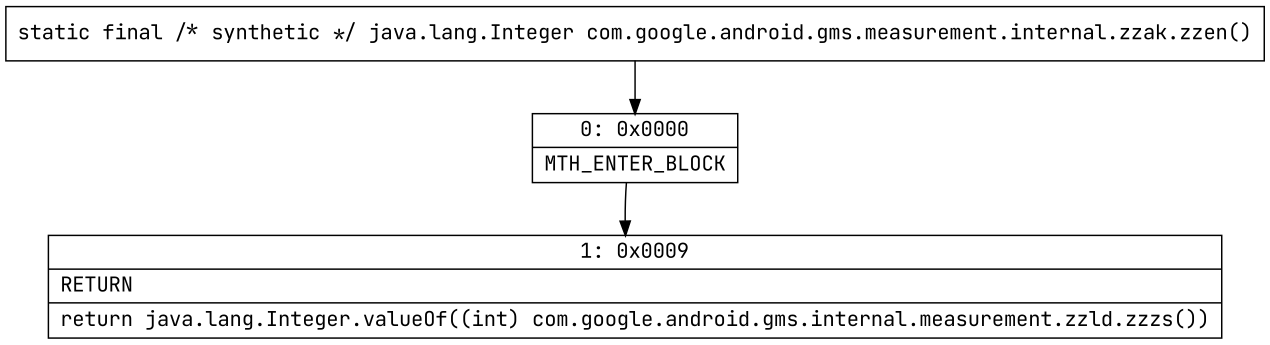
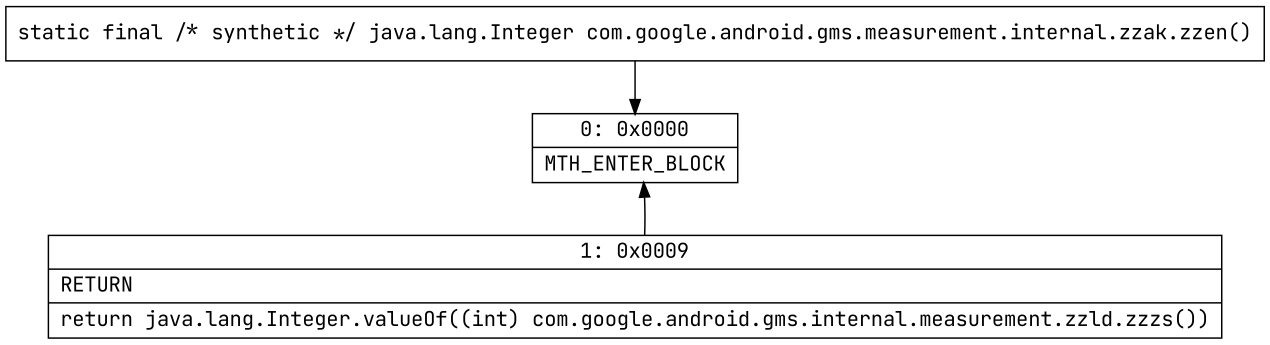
(625, 202) -> (645, 217)
